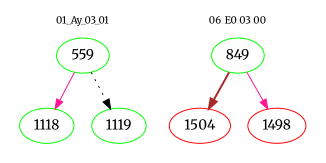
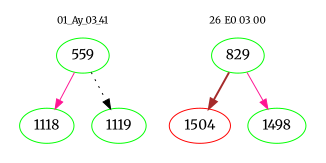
(83, 21) -> (83, 21)
(238, 21) -> (238, 21)
(238, 56) -> (238, 56)
(277, 126) -> (277, 126)
